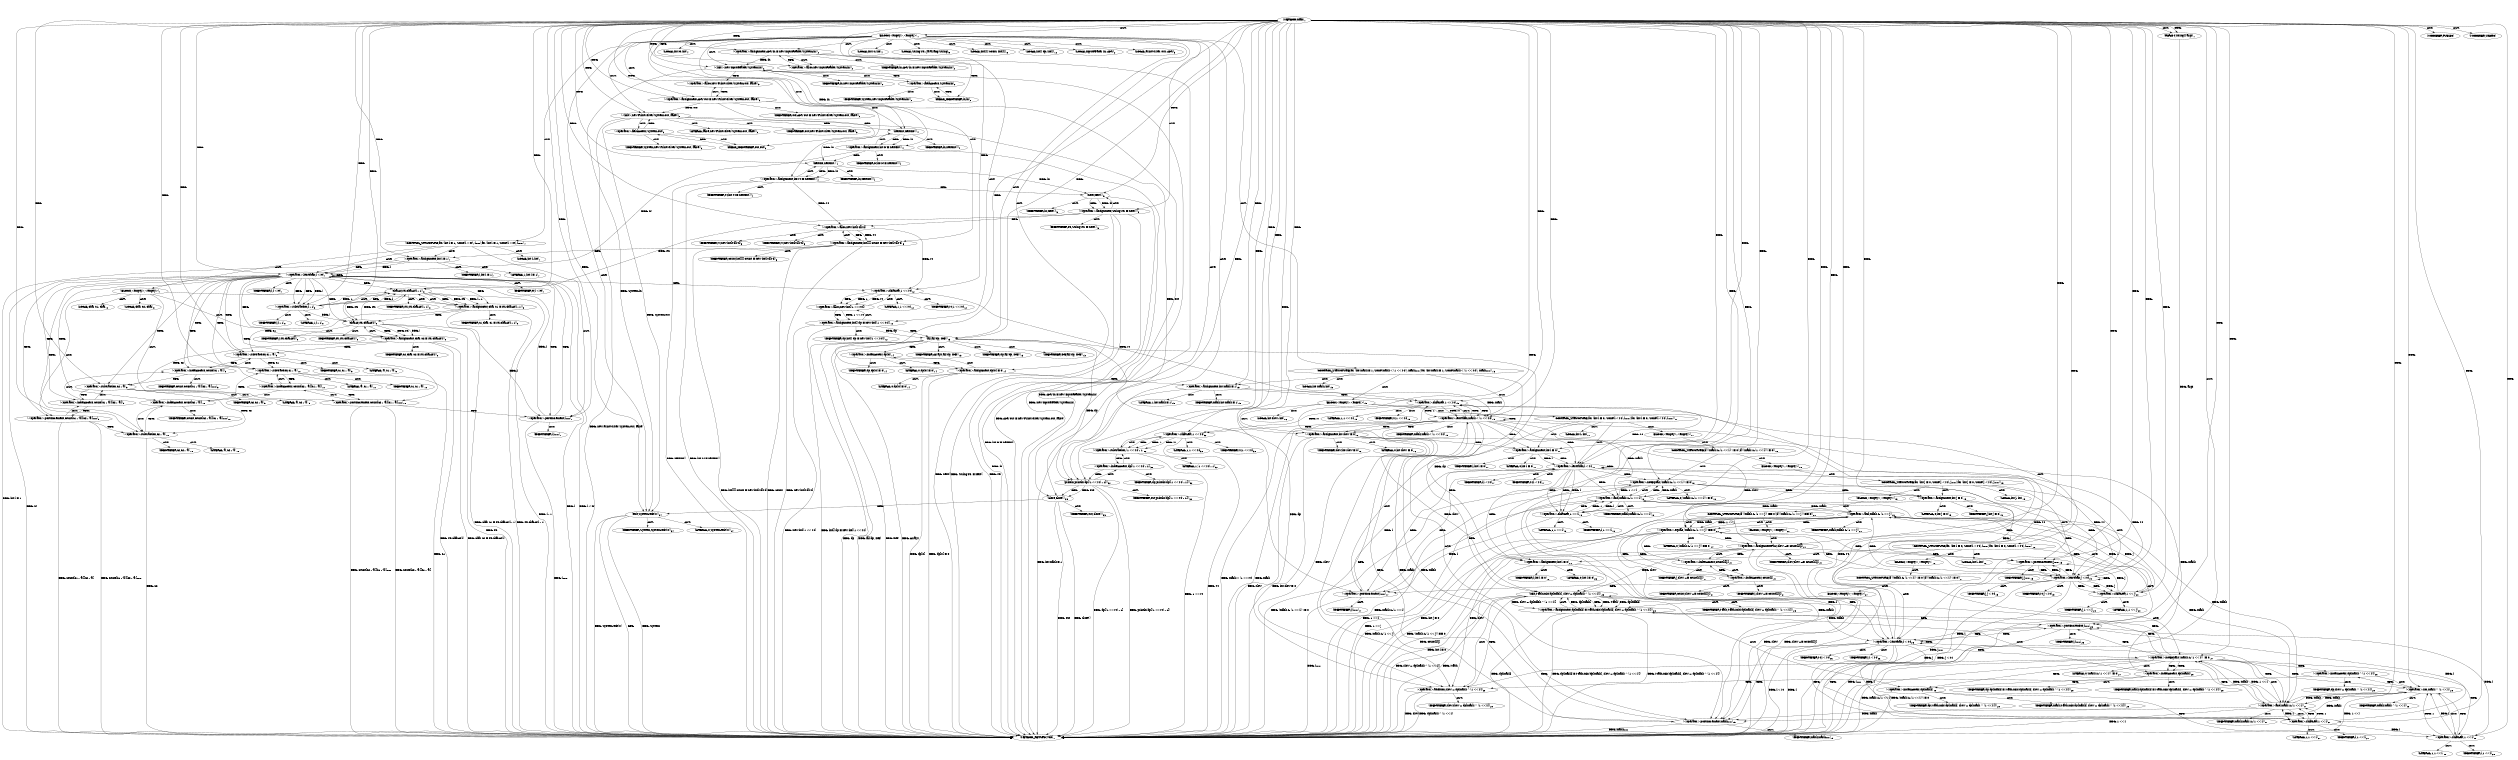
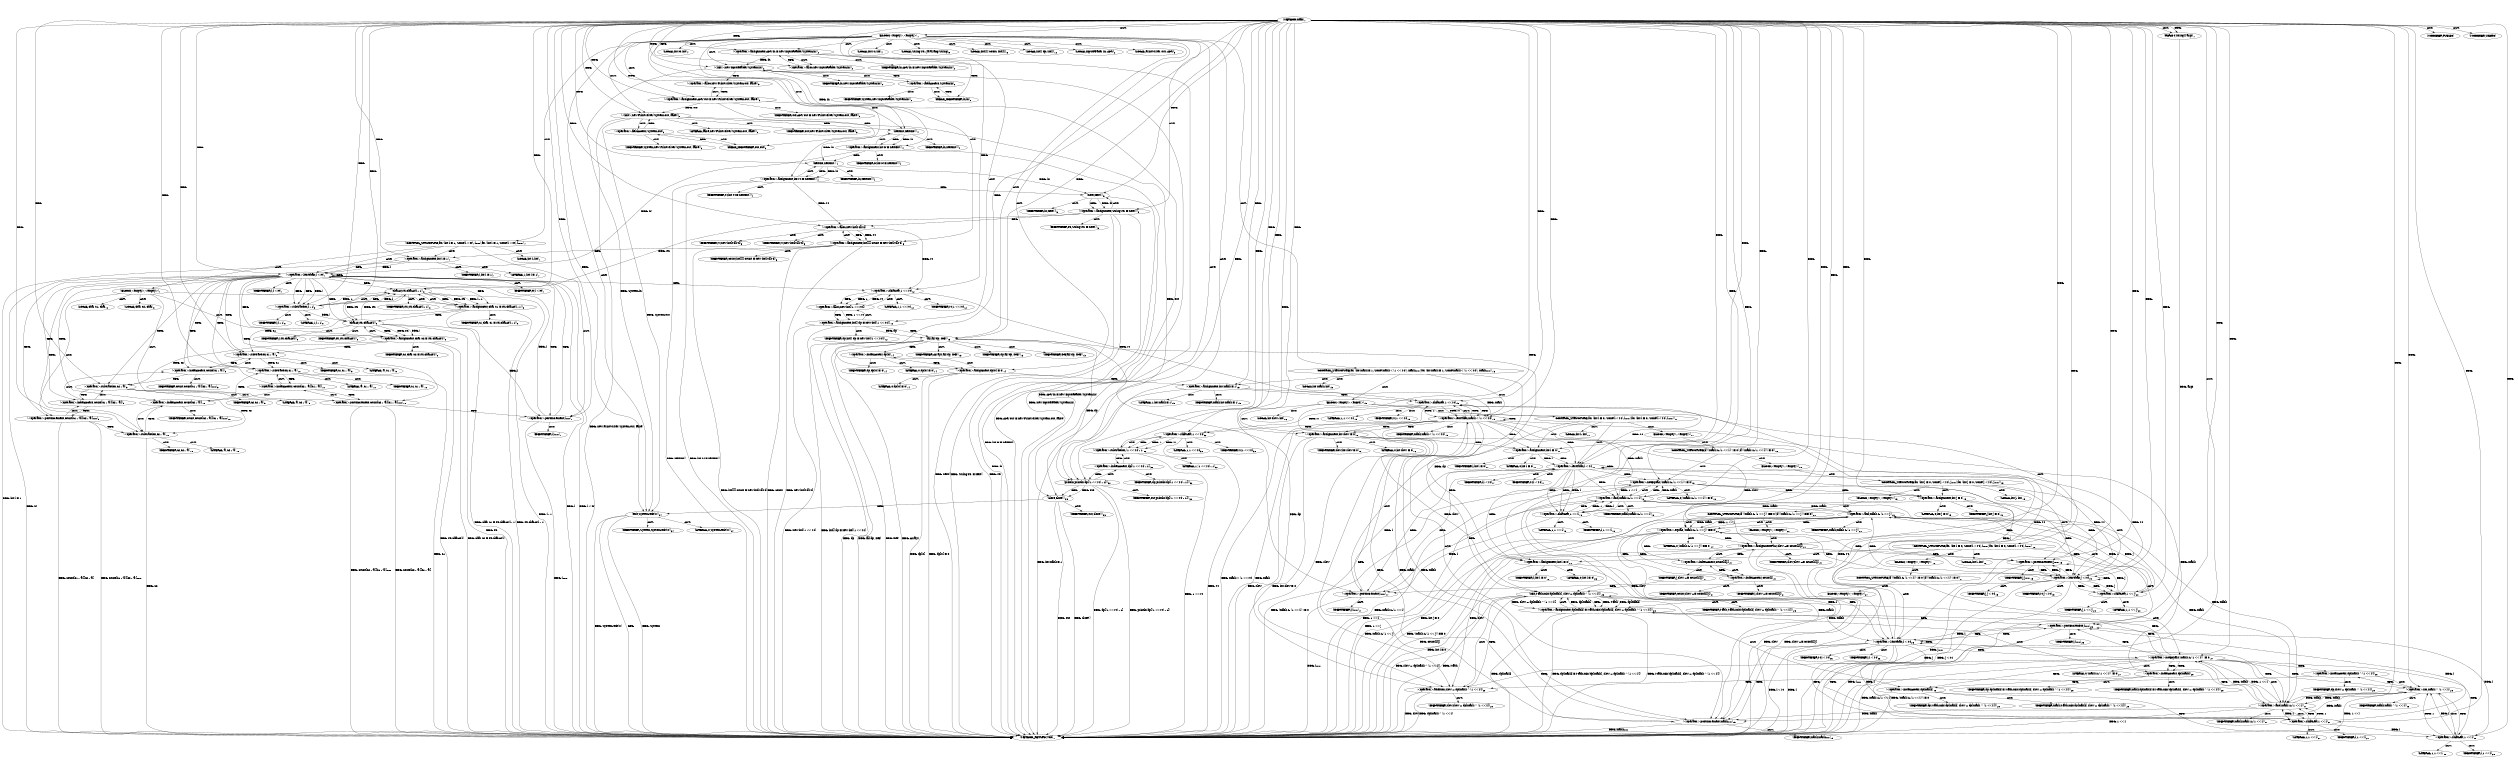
(1663, 561) -> (1626, 586)
